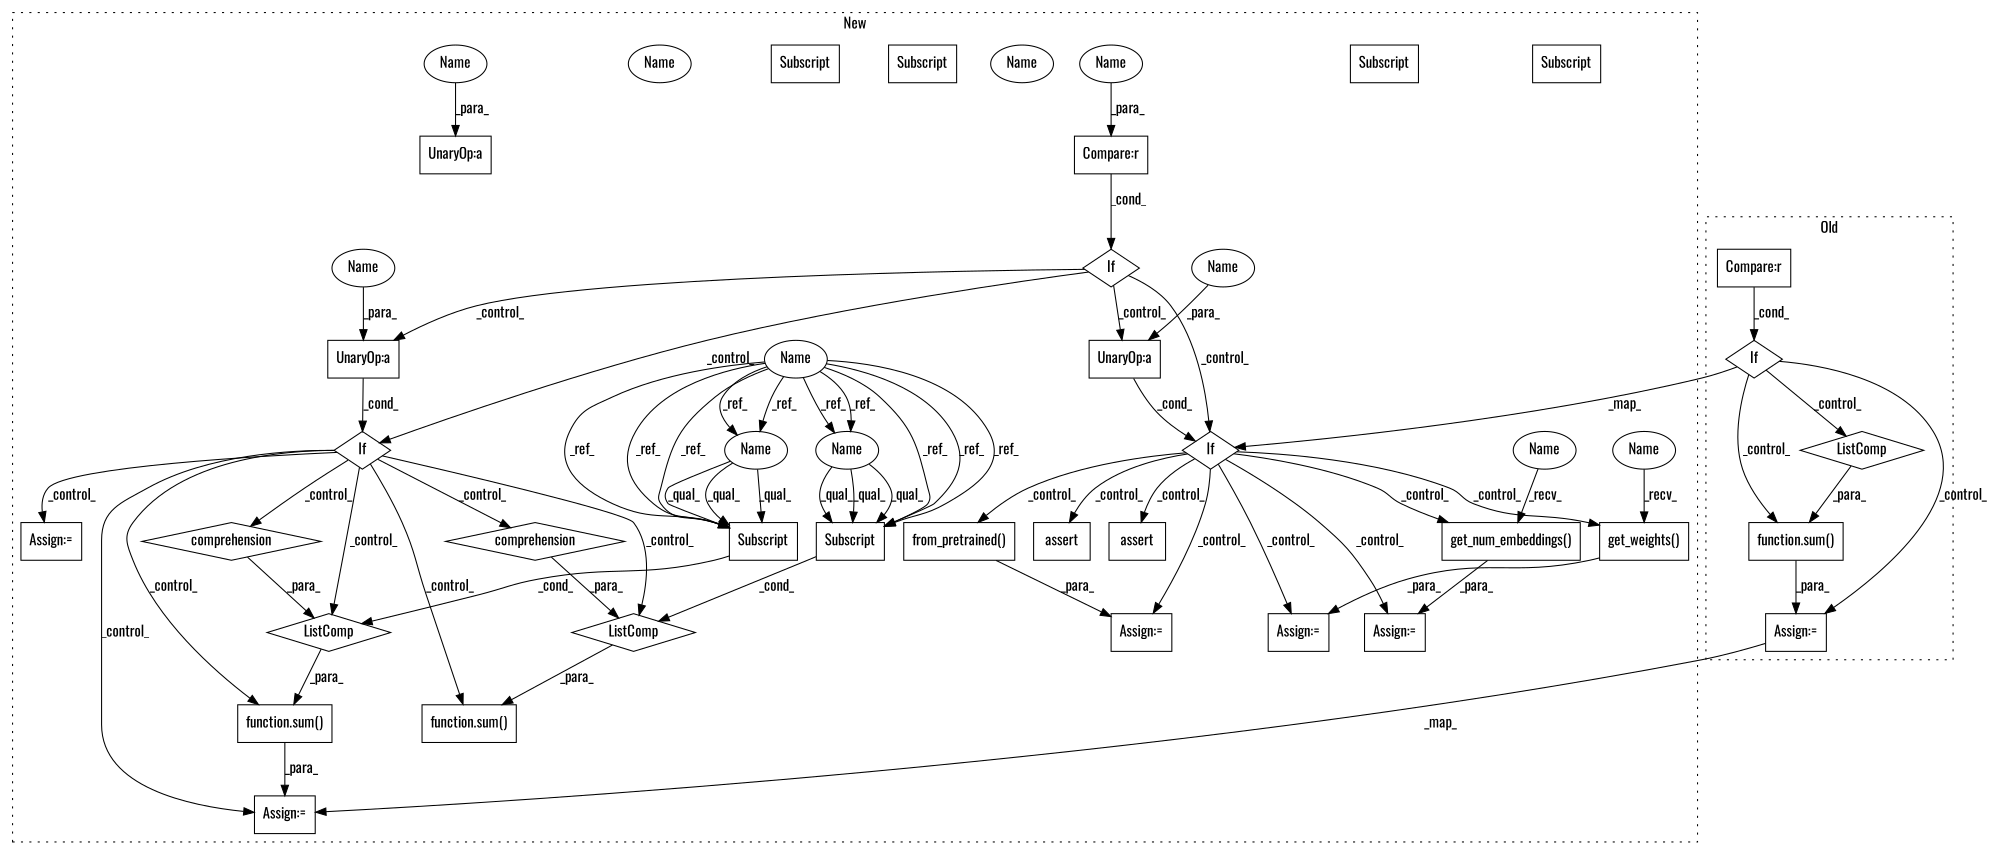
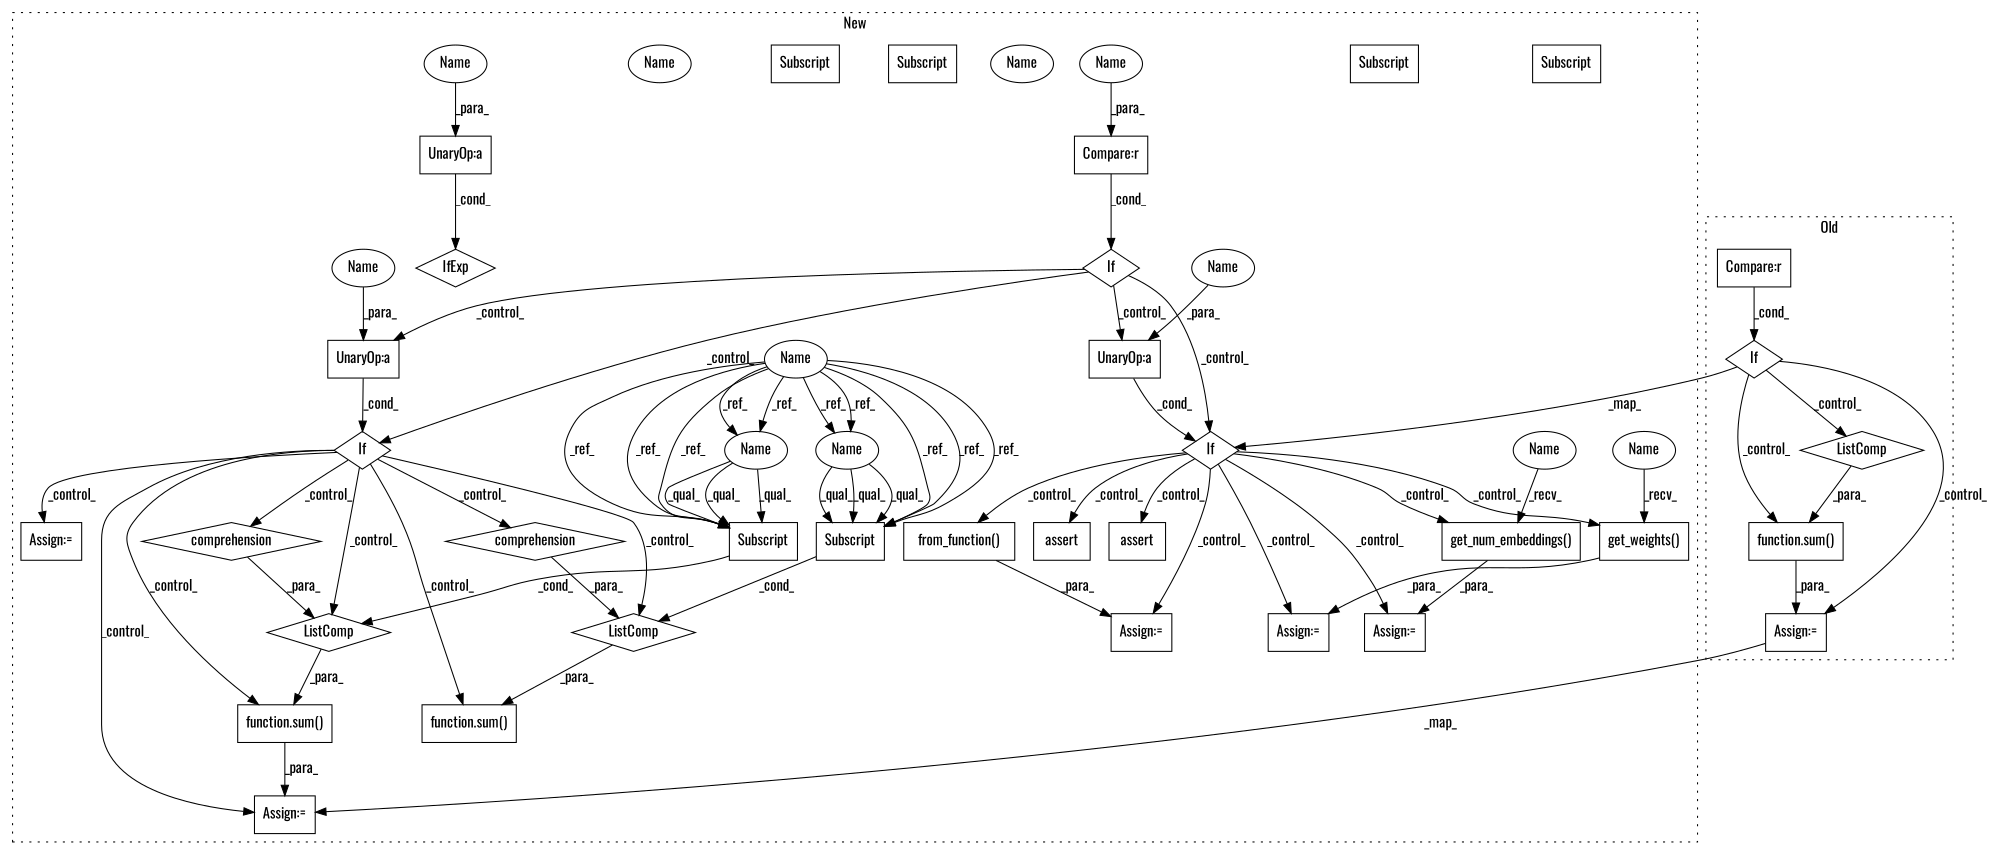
none -> (456, 268)
(959, 541) -> (959, 541)
